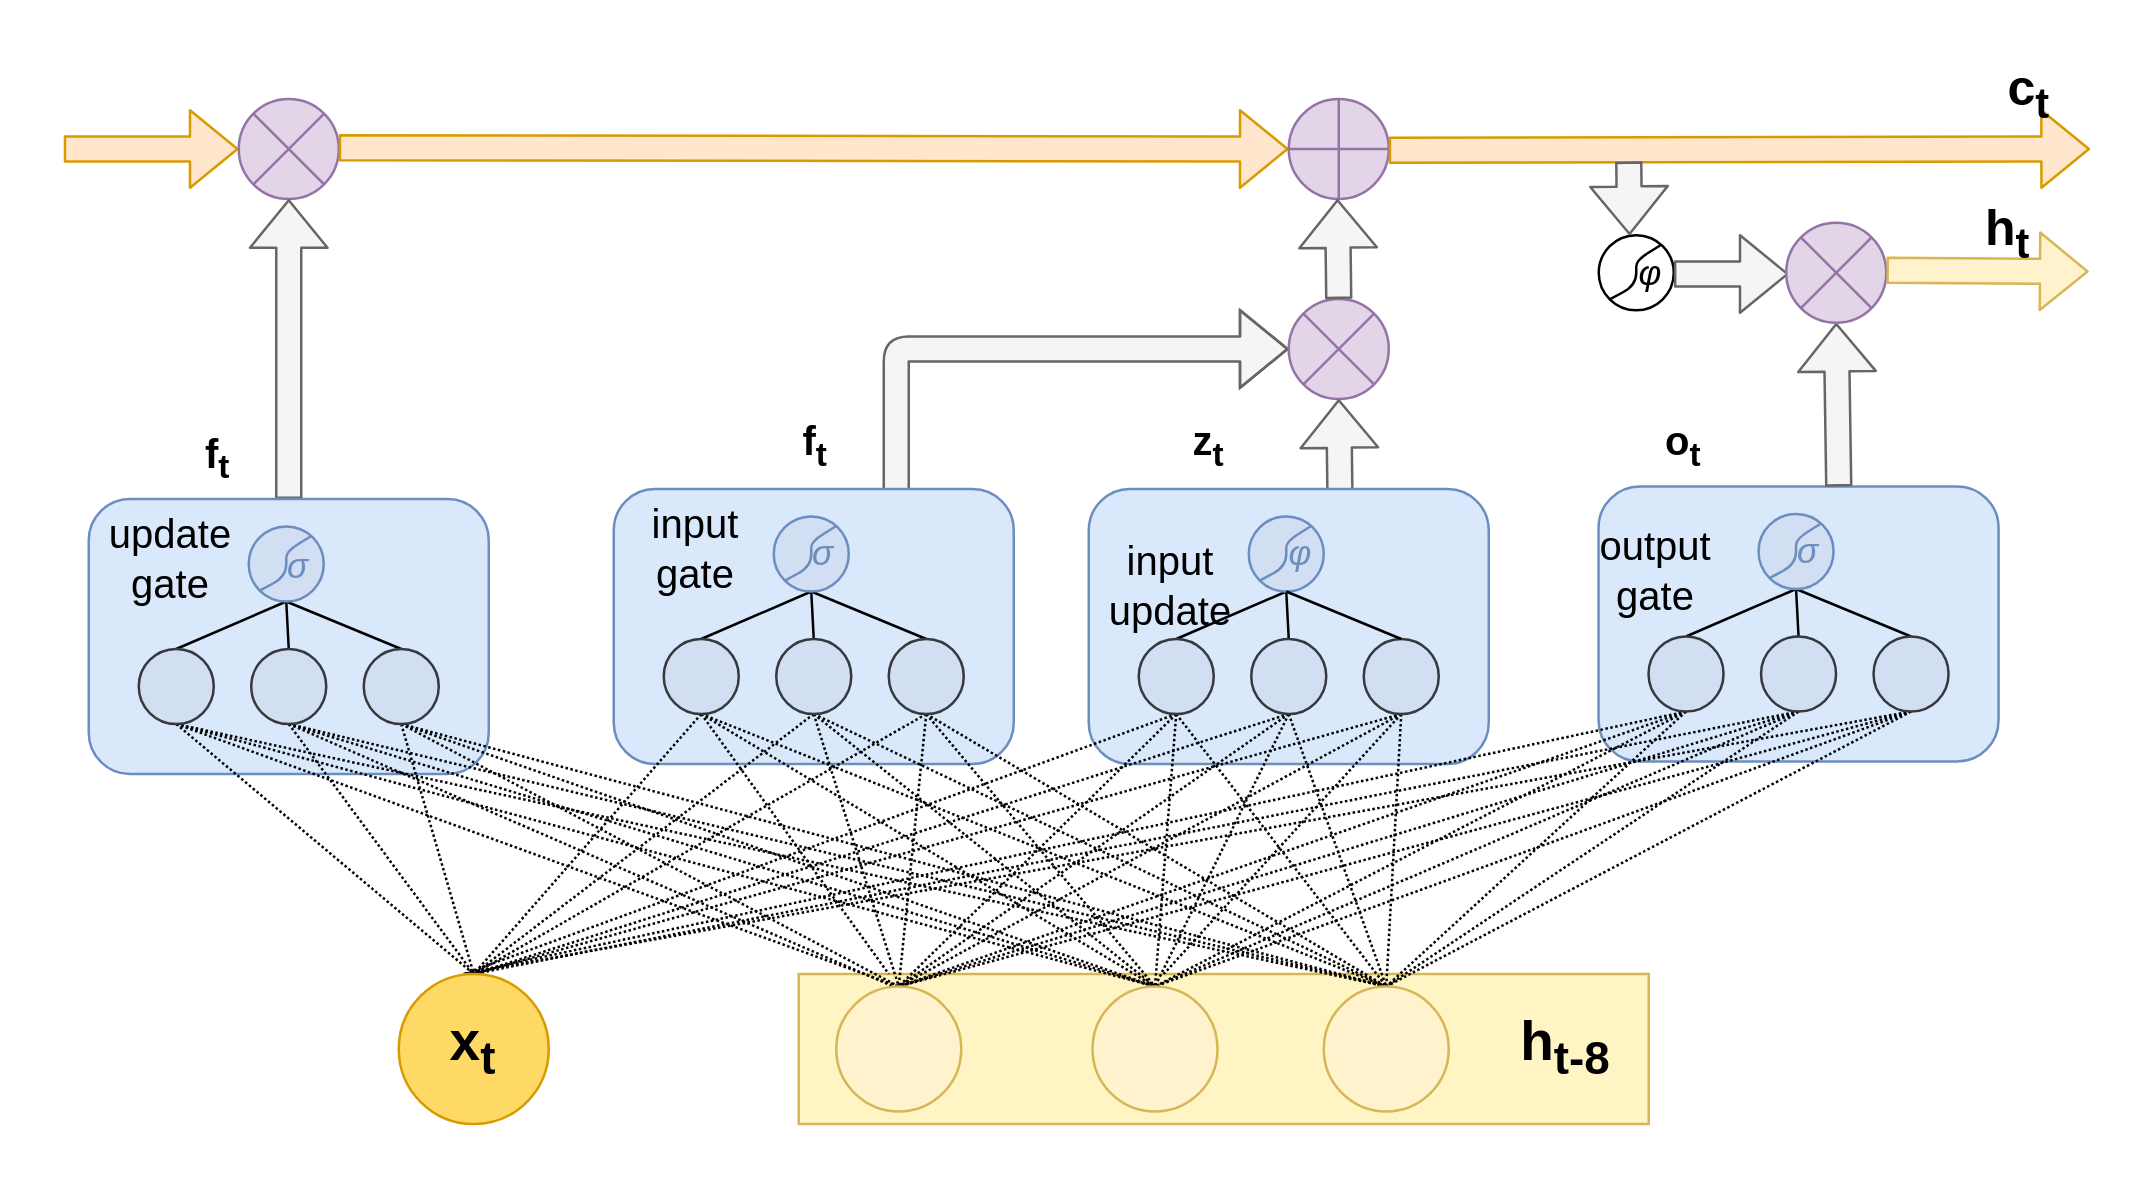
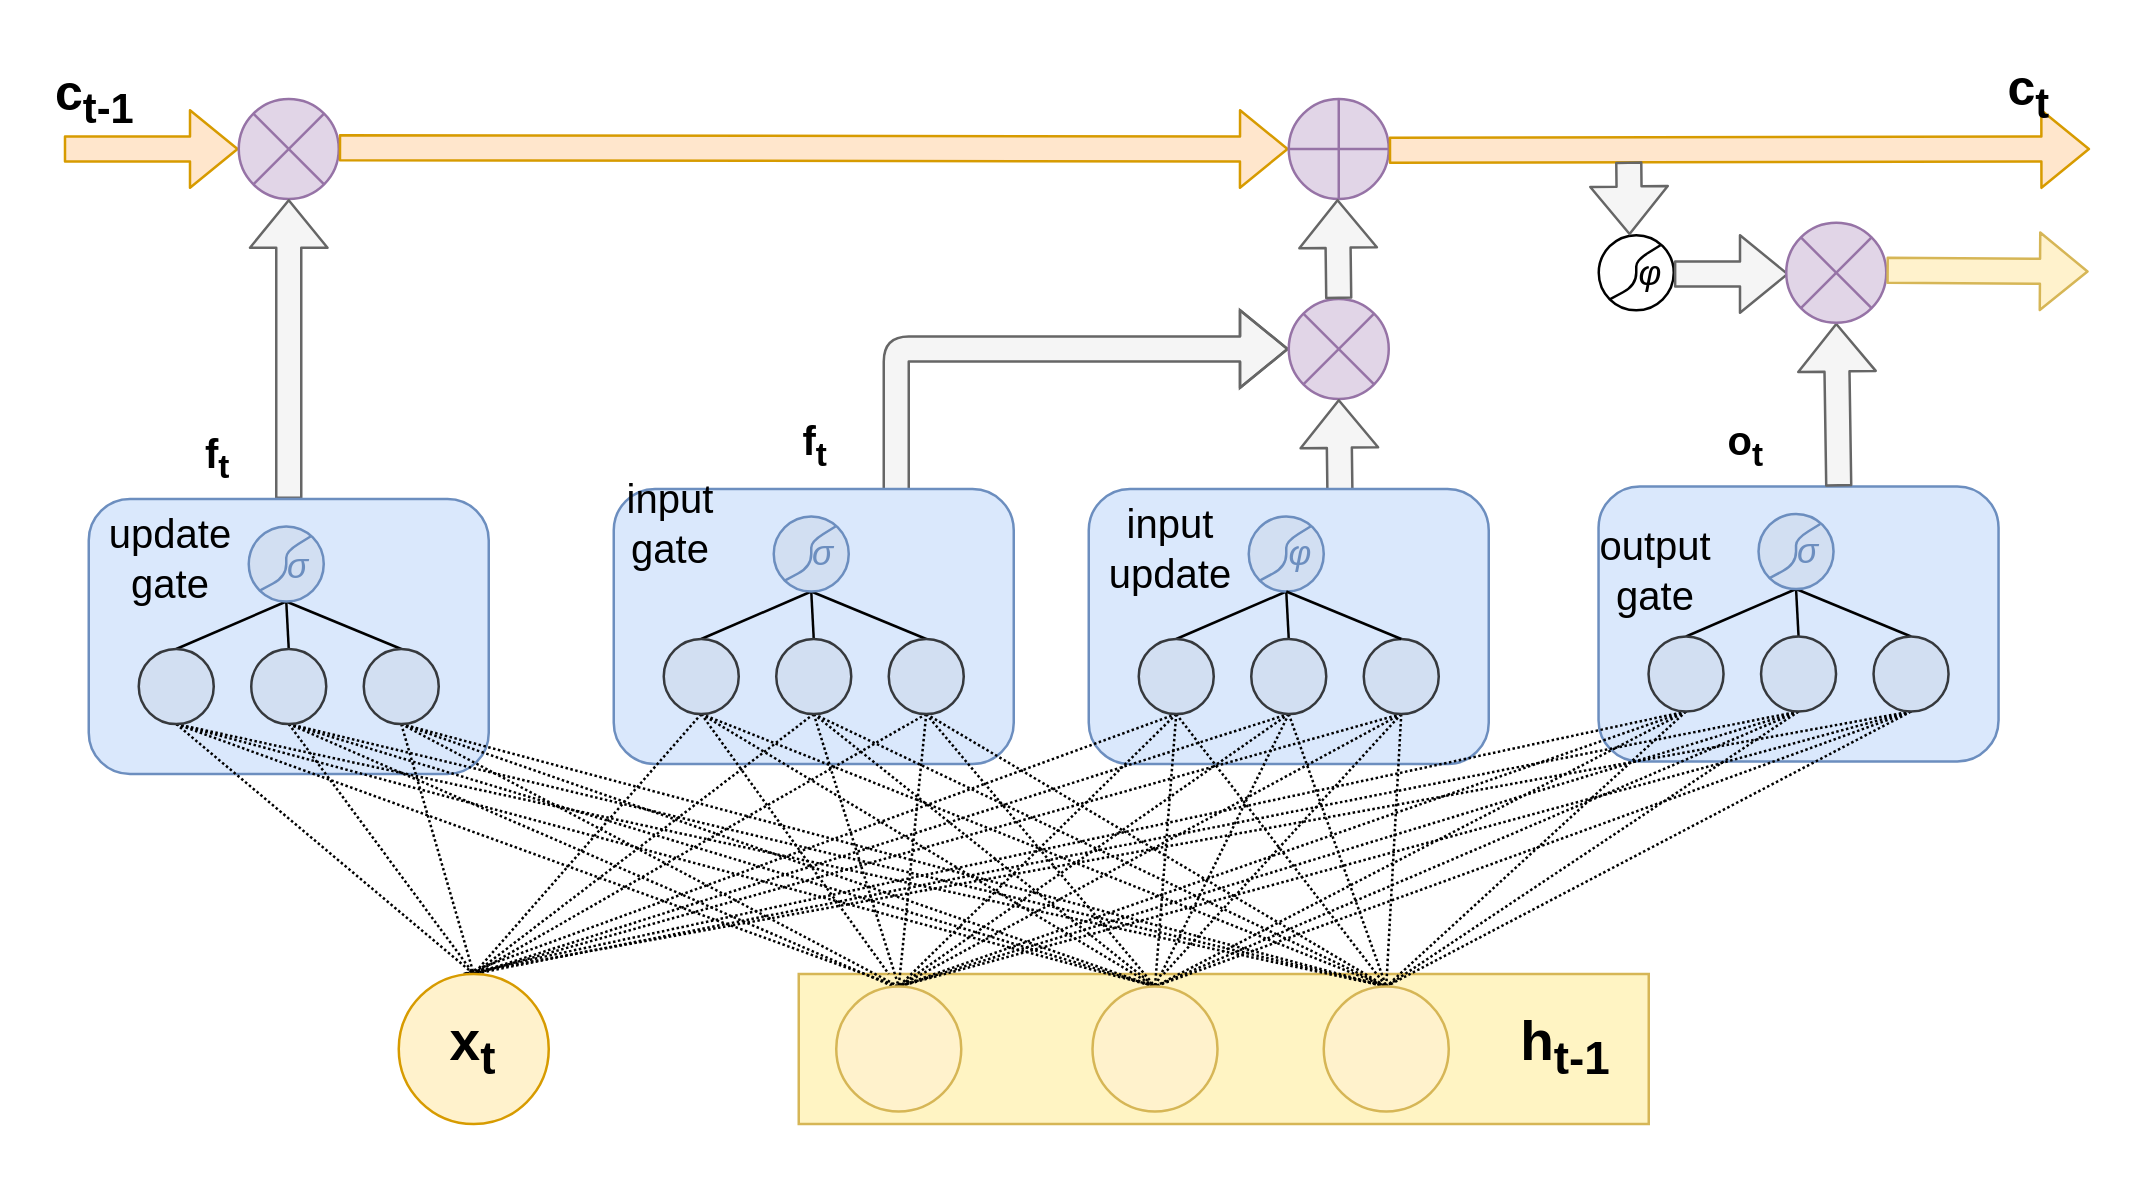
none -> (114, 81)
(2019, 216) -> none
(1226, 436) -> none
(1699, 436) -> (1761, 436)
(696, 549) -> (671, 524)
(1171, 586) -> (1171, 549)
(474, 1049) -> (474, 1049)
(1566, 1049) -> (1566, 1049)
